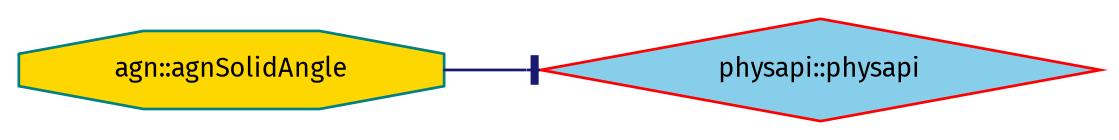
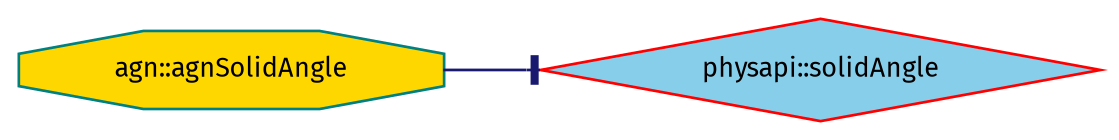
(821, 70) -> (821, 70)
